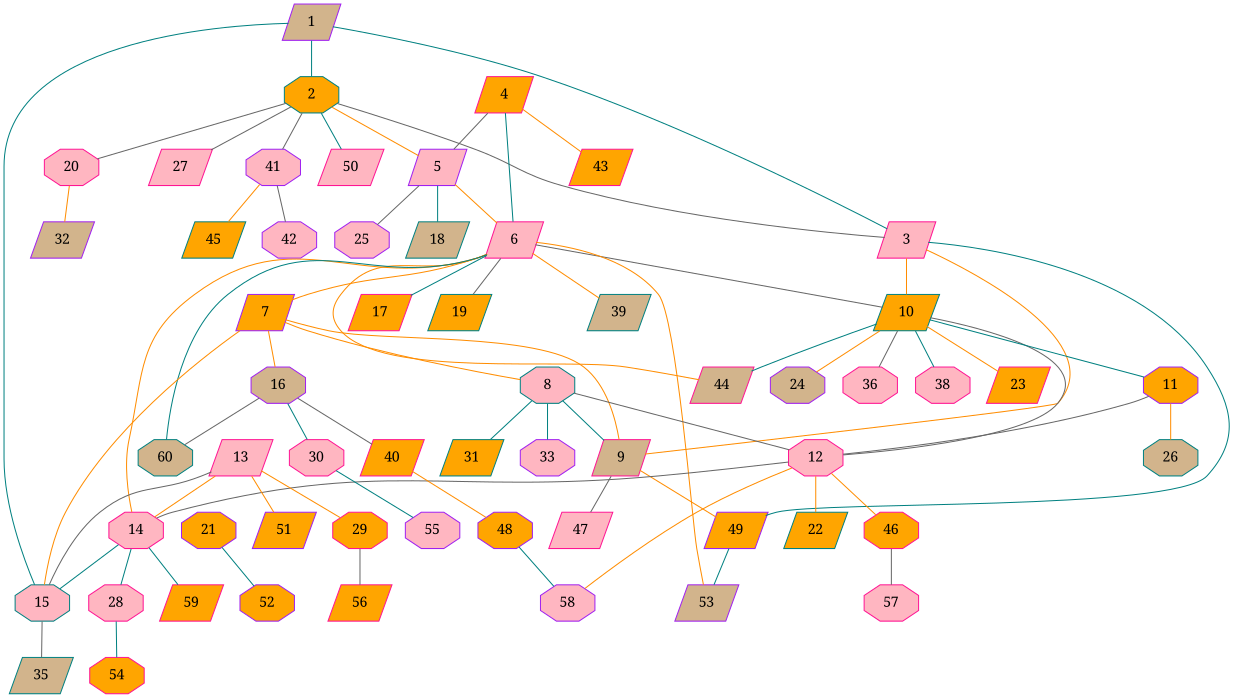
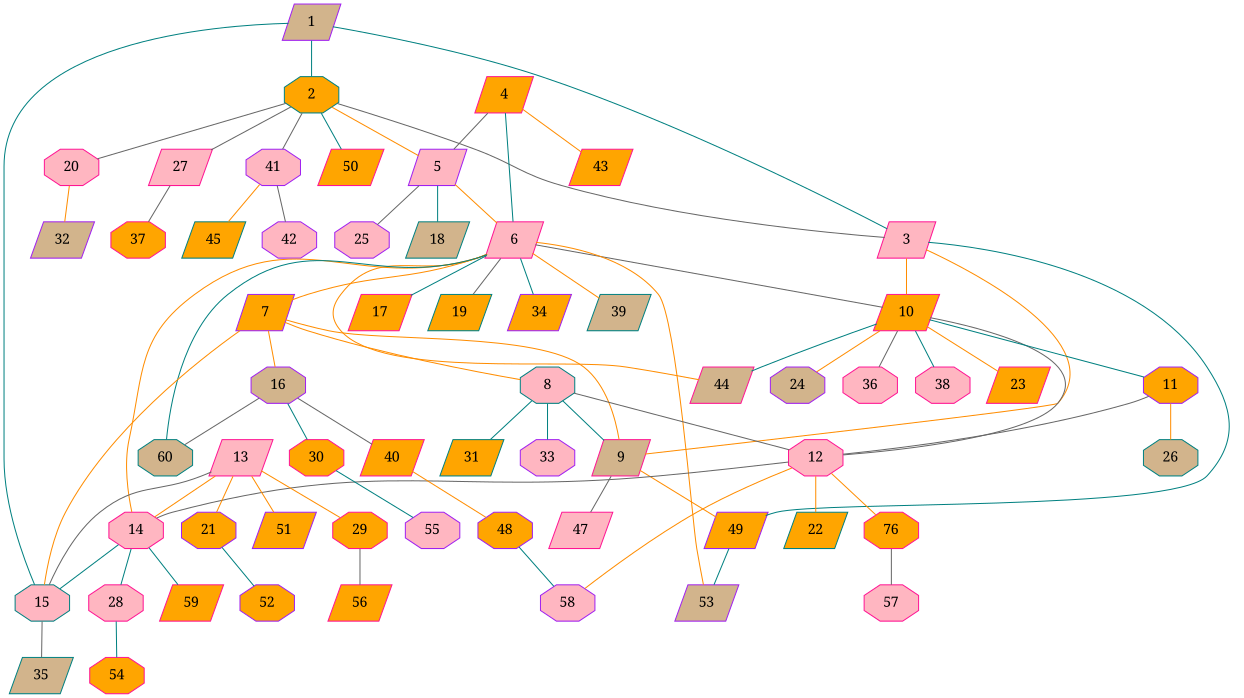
(351, 167) -> (351, 167)
none -> (138, 240)
none -> (539, 313)
(906, 313) -> (906, 313)
(317, 458) -> (317, 458)
none -> (225, 493)
(891, 530) -> (891, 530)
